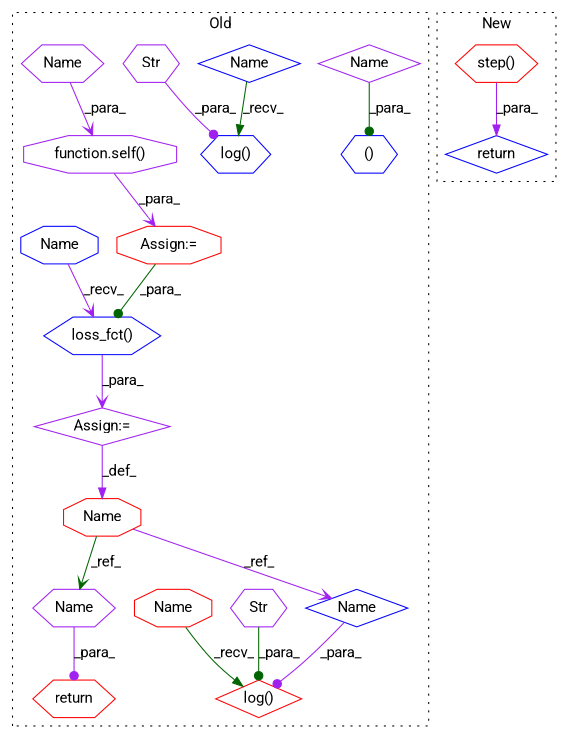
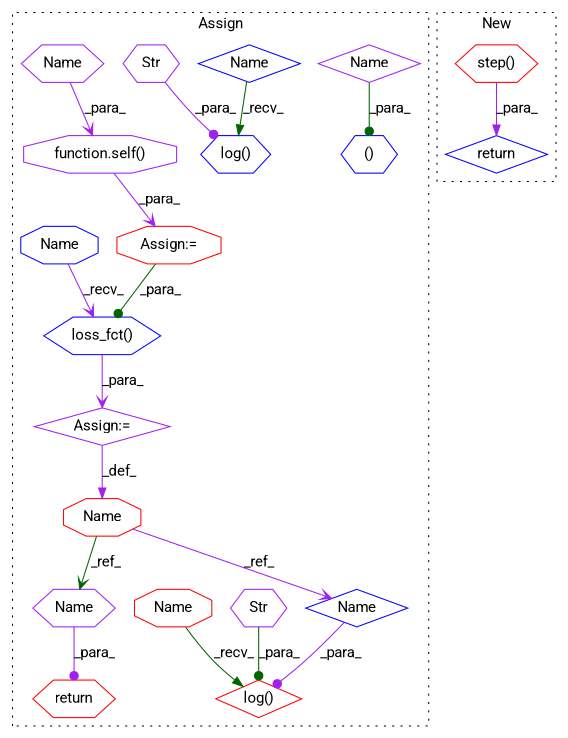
(221, 25) -> (221, 25)
